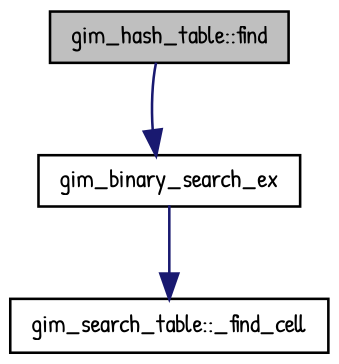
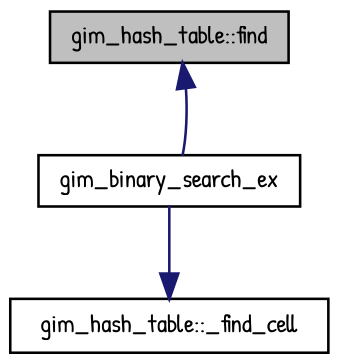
(152, 96) -> (186, 122)
(169, 326) -> (169, 326)
